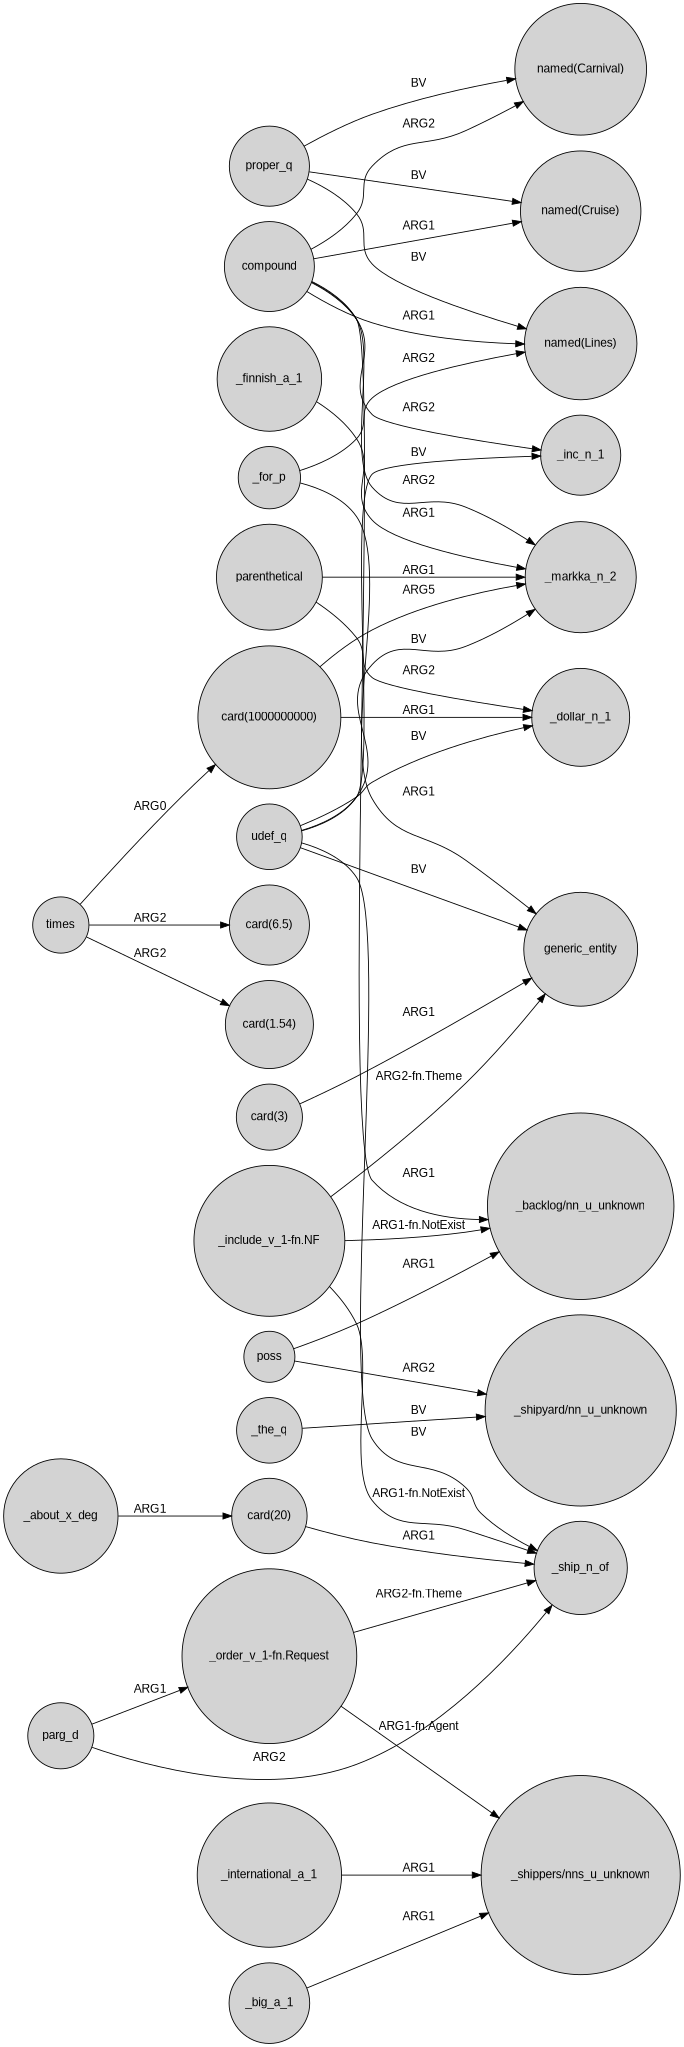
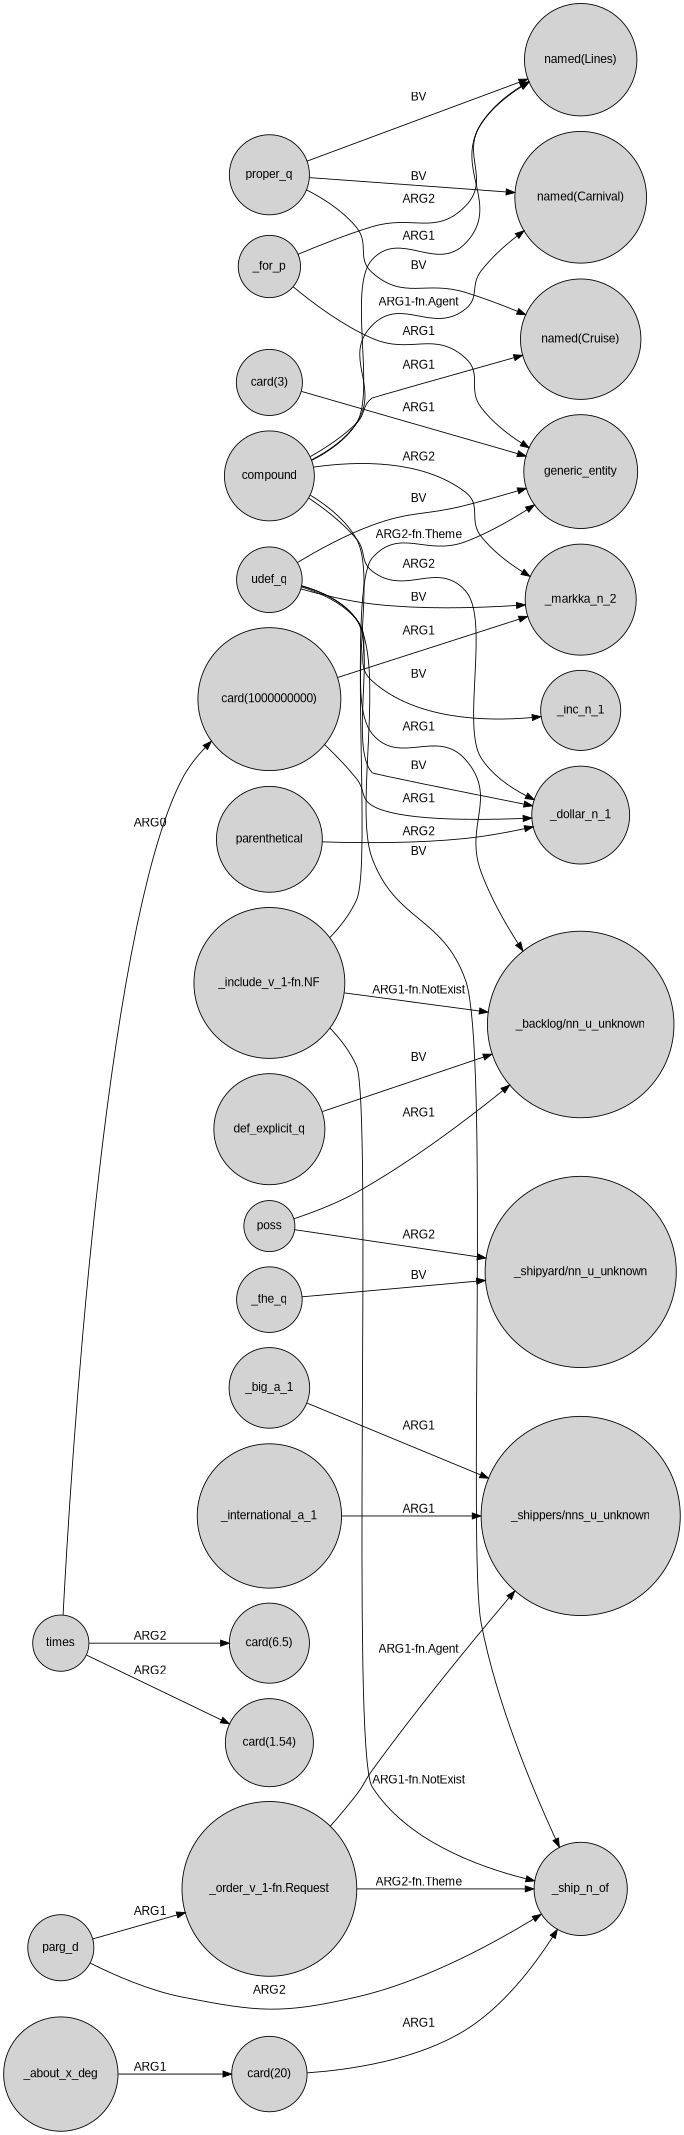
(419, 124) -> (419, 302)
(269, 379) -> none
(375, 416) -> (468, 595)
(419, 577) -> none
(419, 591) -> (419, 631)
none -> (269, 1129)
